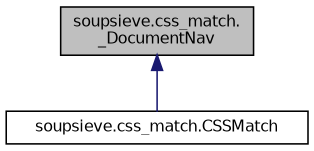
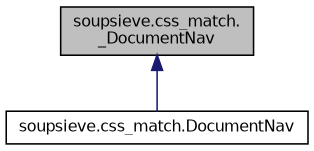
(157, 128) -> (157, 128)
